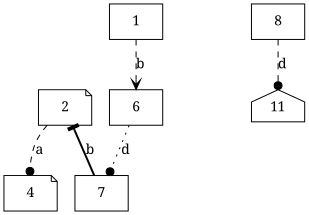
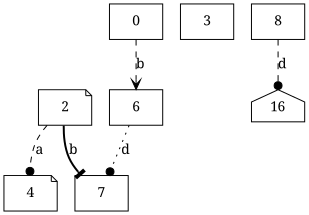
(136, 22) -> (136, 22)
none -> (207, 22)
(278, 107) -> (278, 107)
(84, 153) -> (66, 150)
